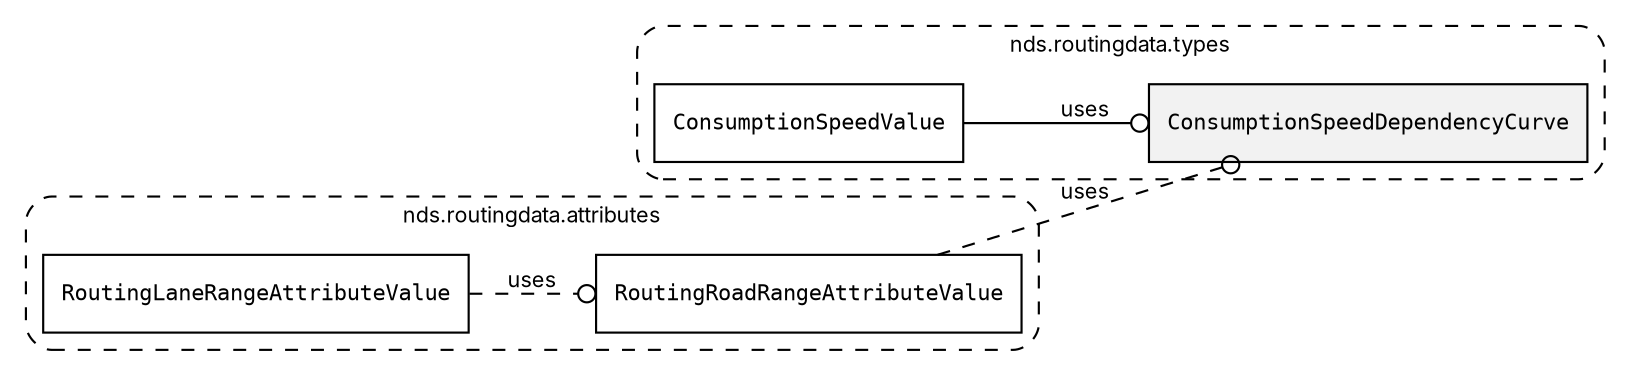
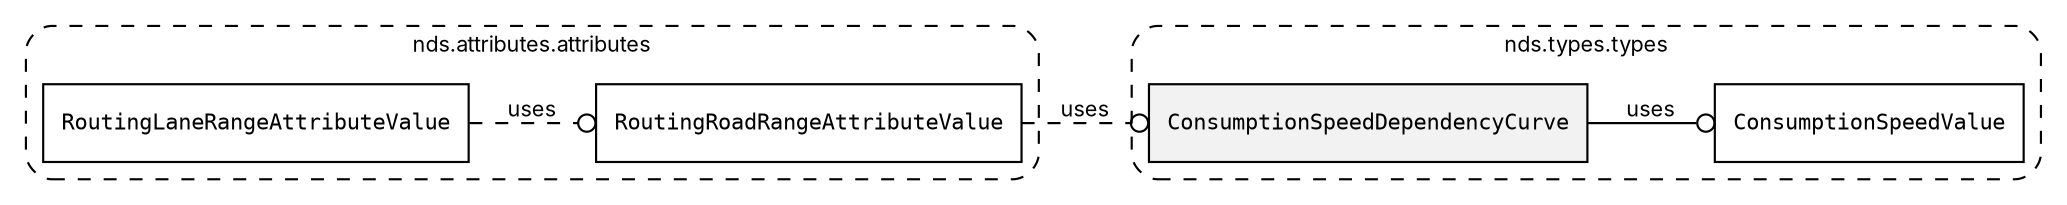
(1121, 46) -> (1586, 46)
(1047, 123) -> (1642, 123)
(532, 217) -> (532, 46)
